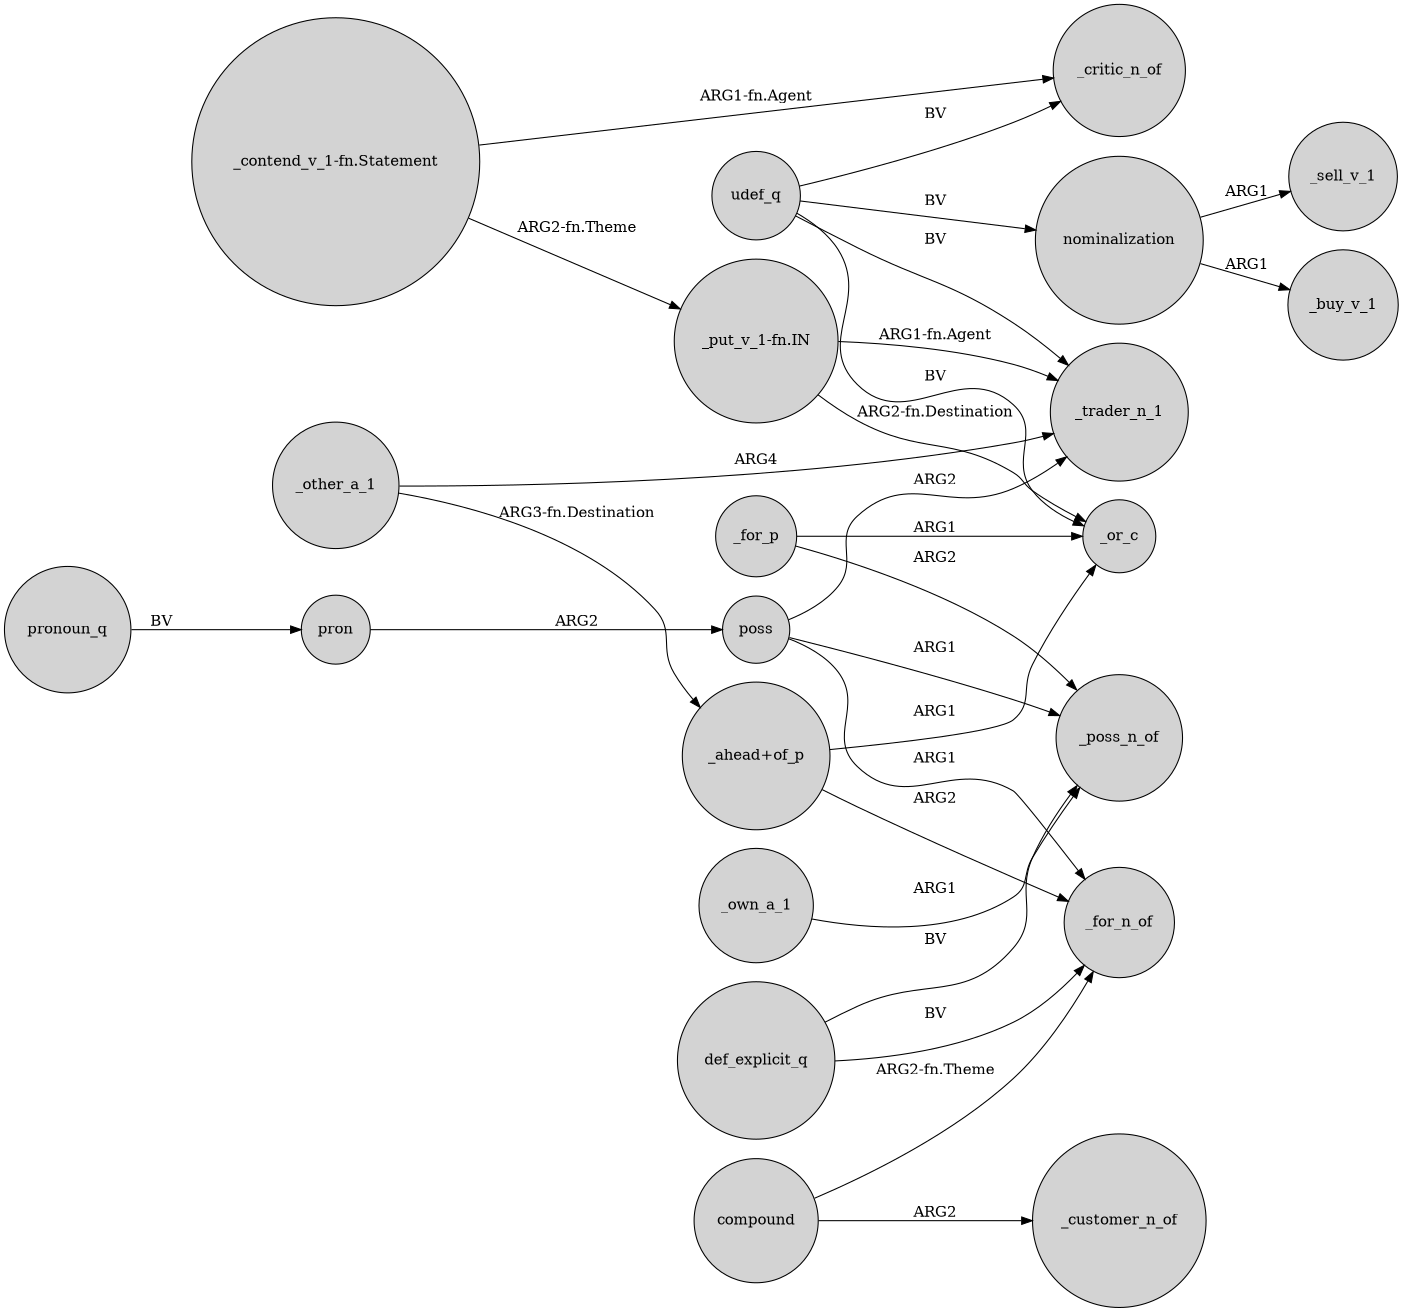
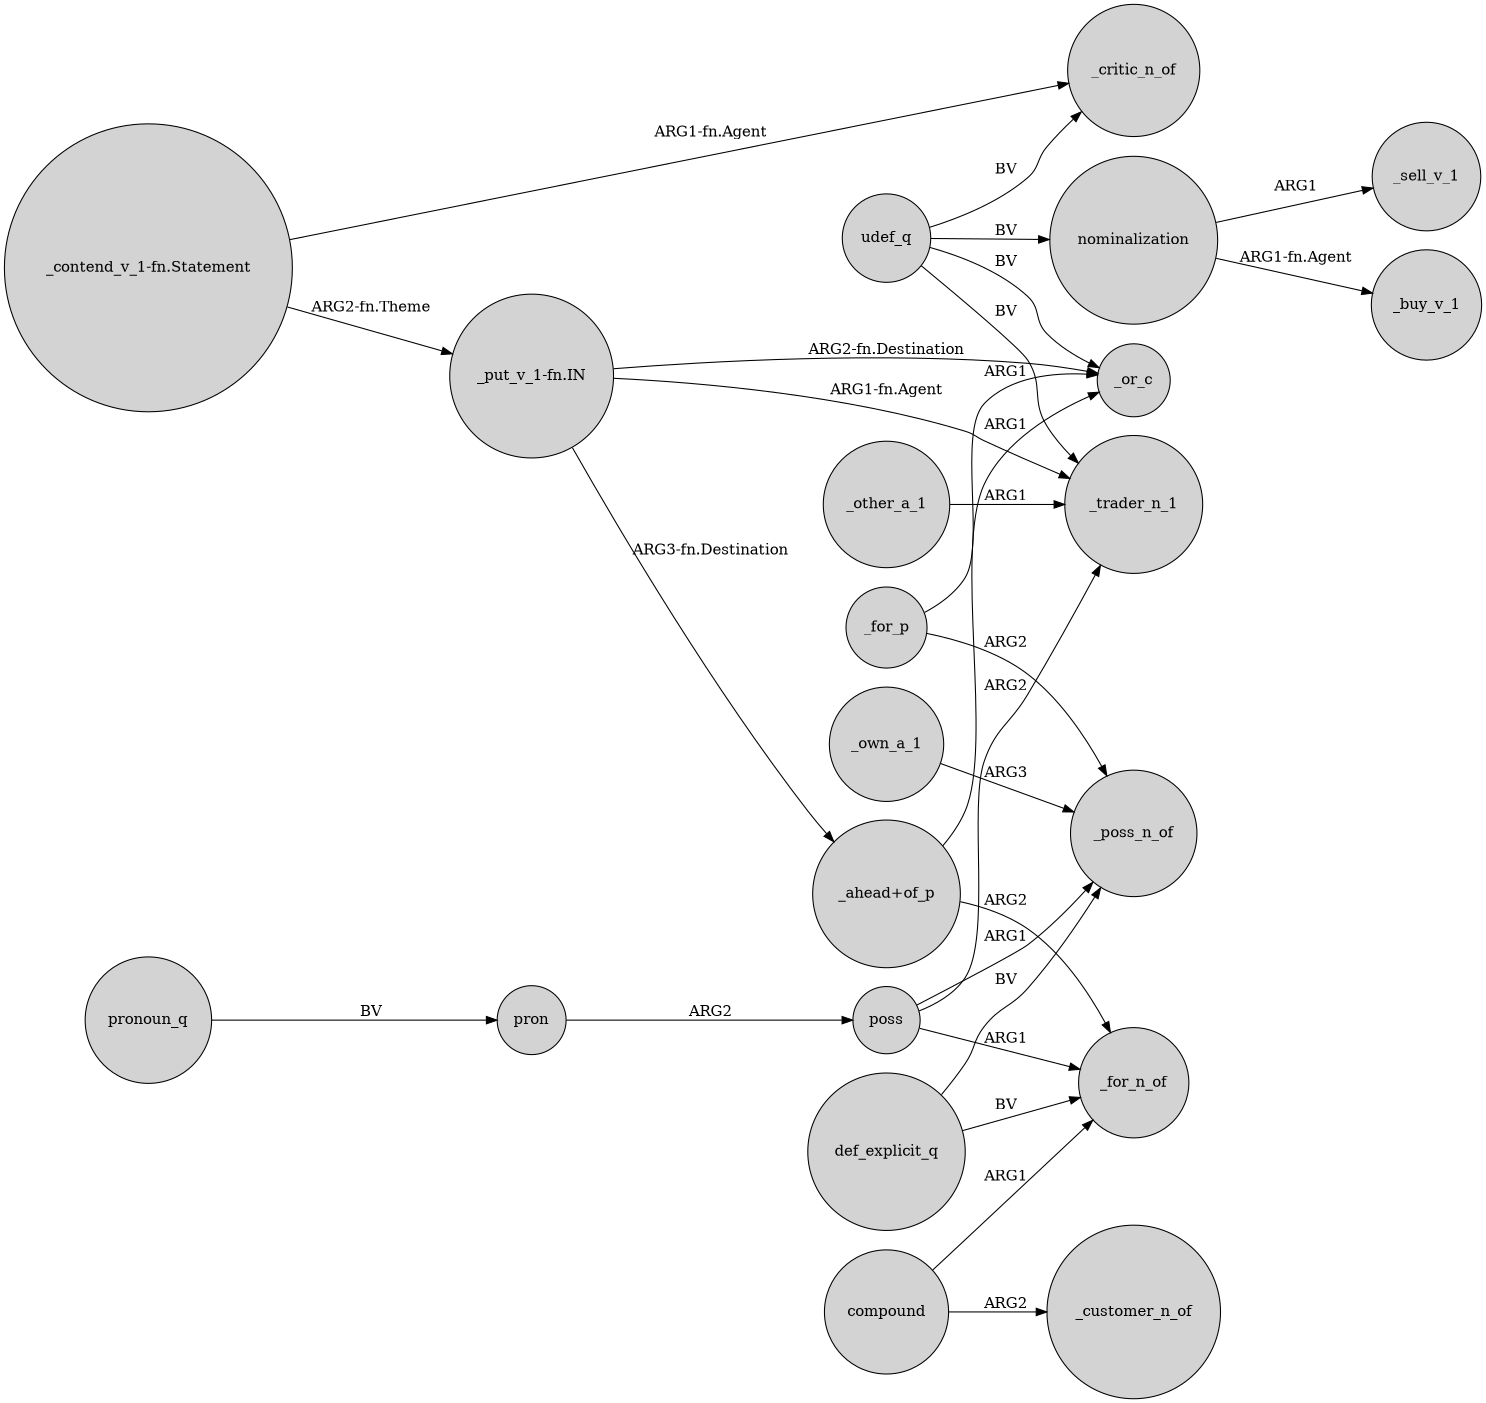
(1247, 265) -> (1296, 258)
(756, 460) -> (1006, 497)
(581, 554) -> (692, 646)
(935, 889) -> (1006, 773)
(935, 1071) -> (1006, 1177)
